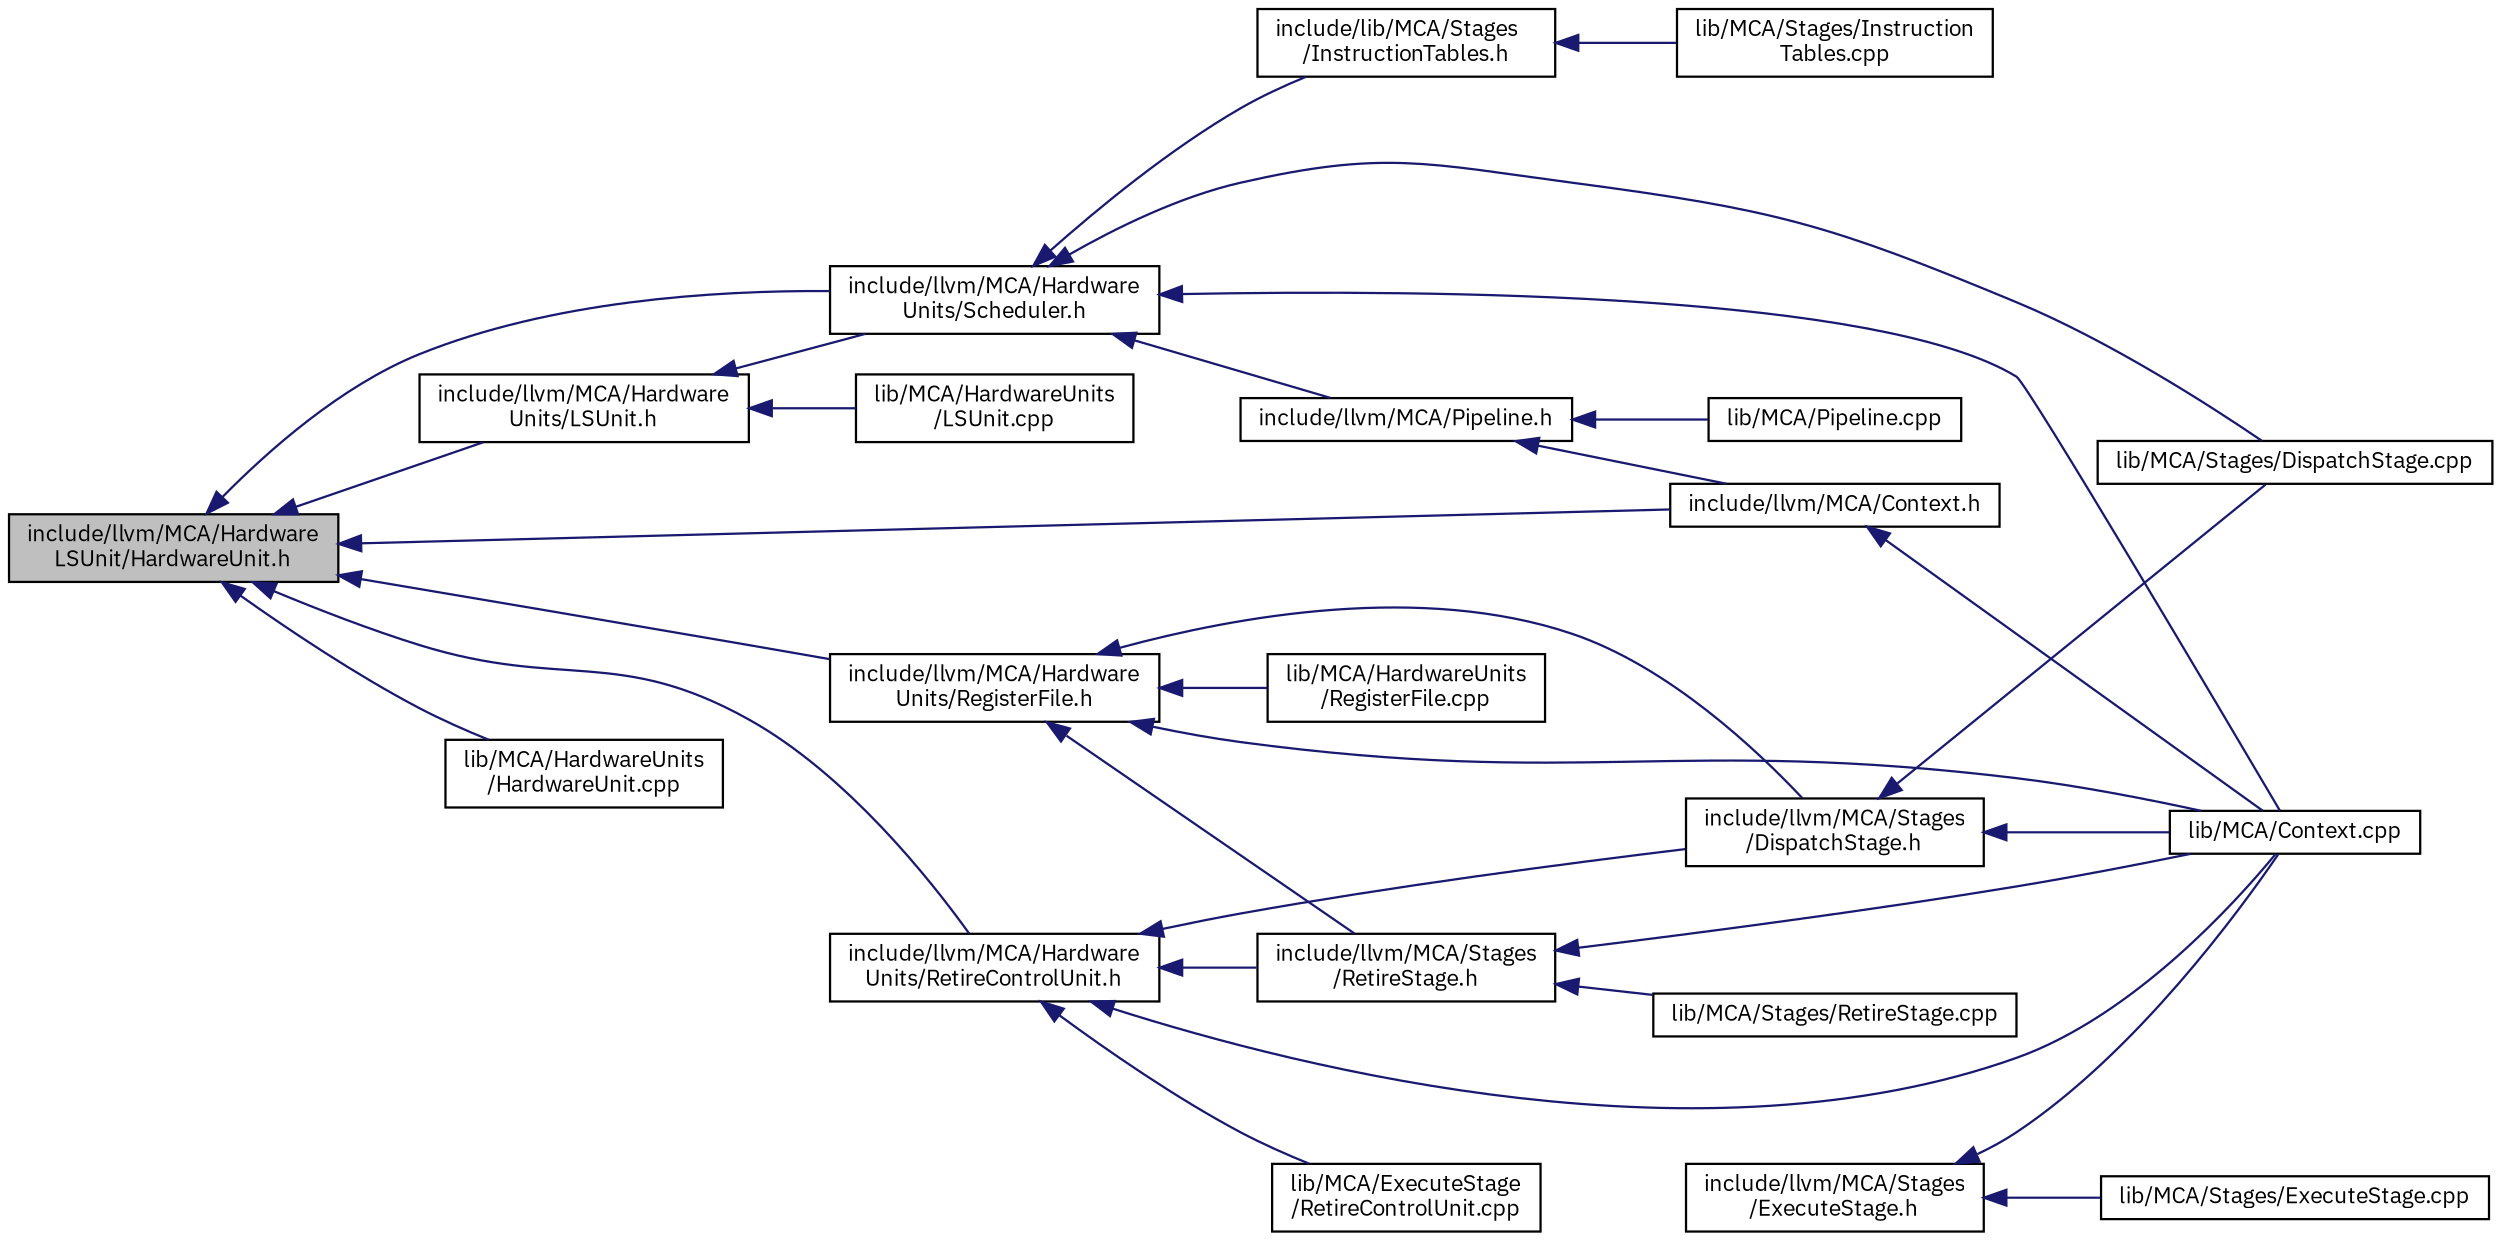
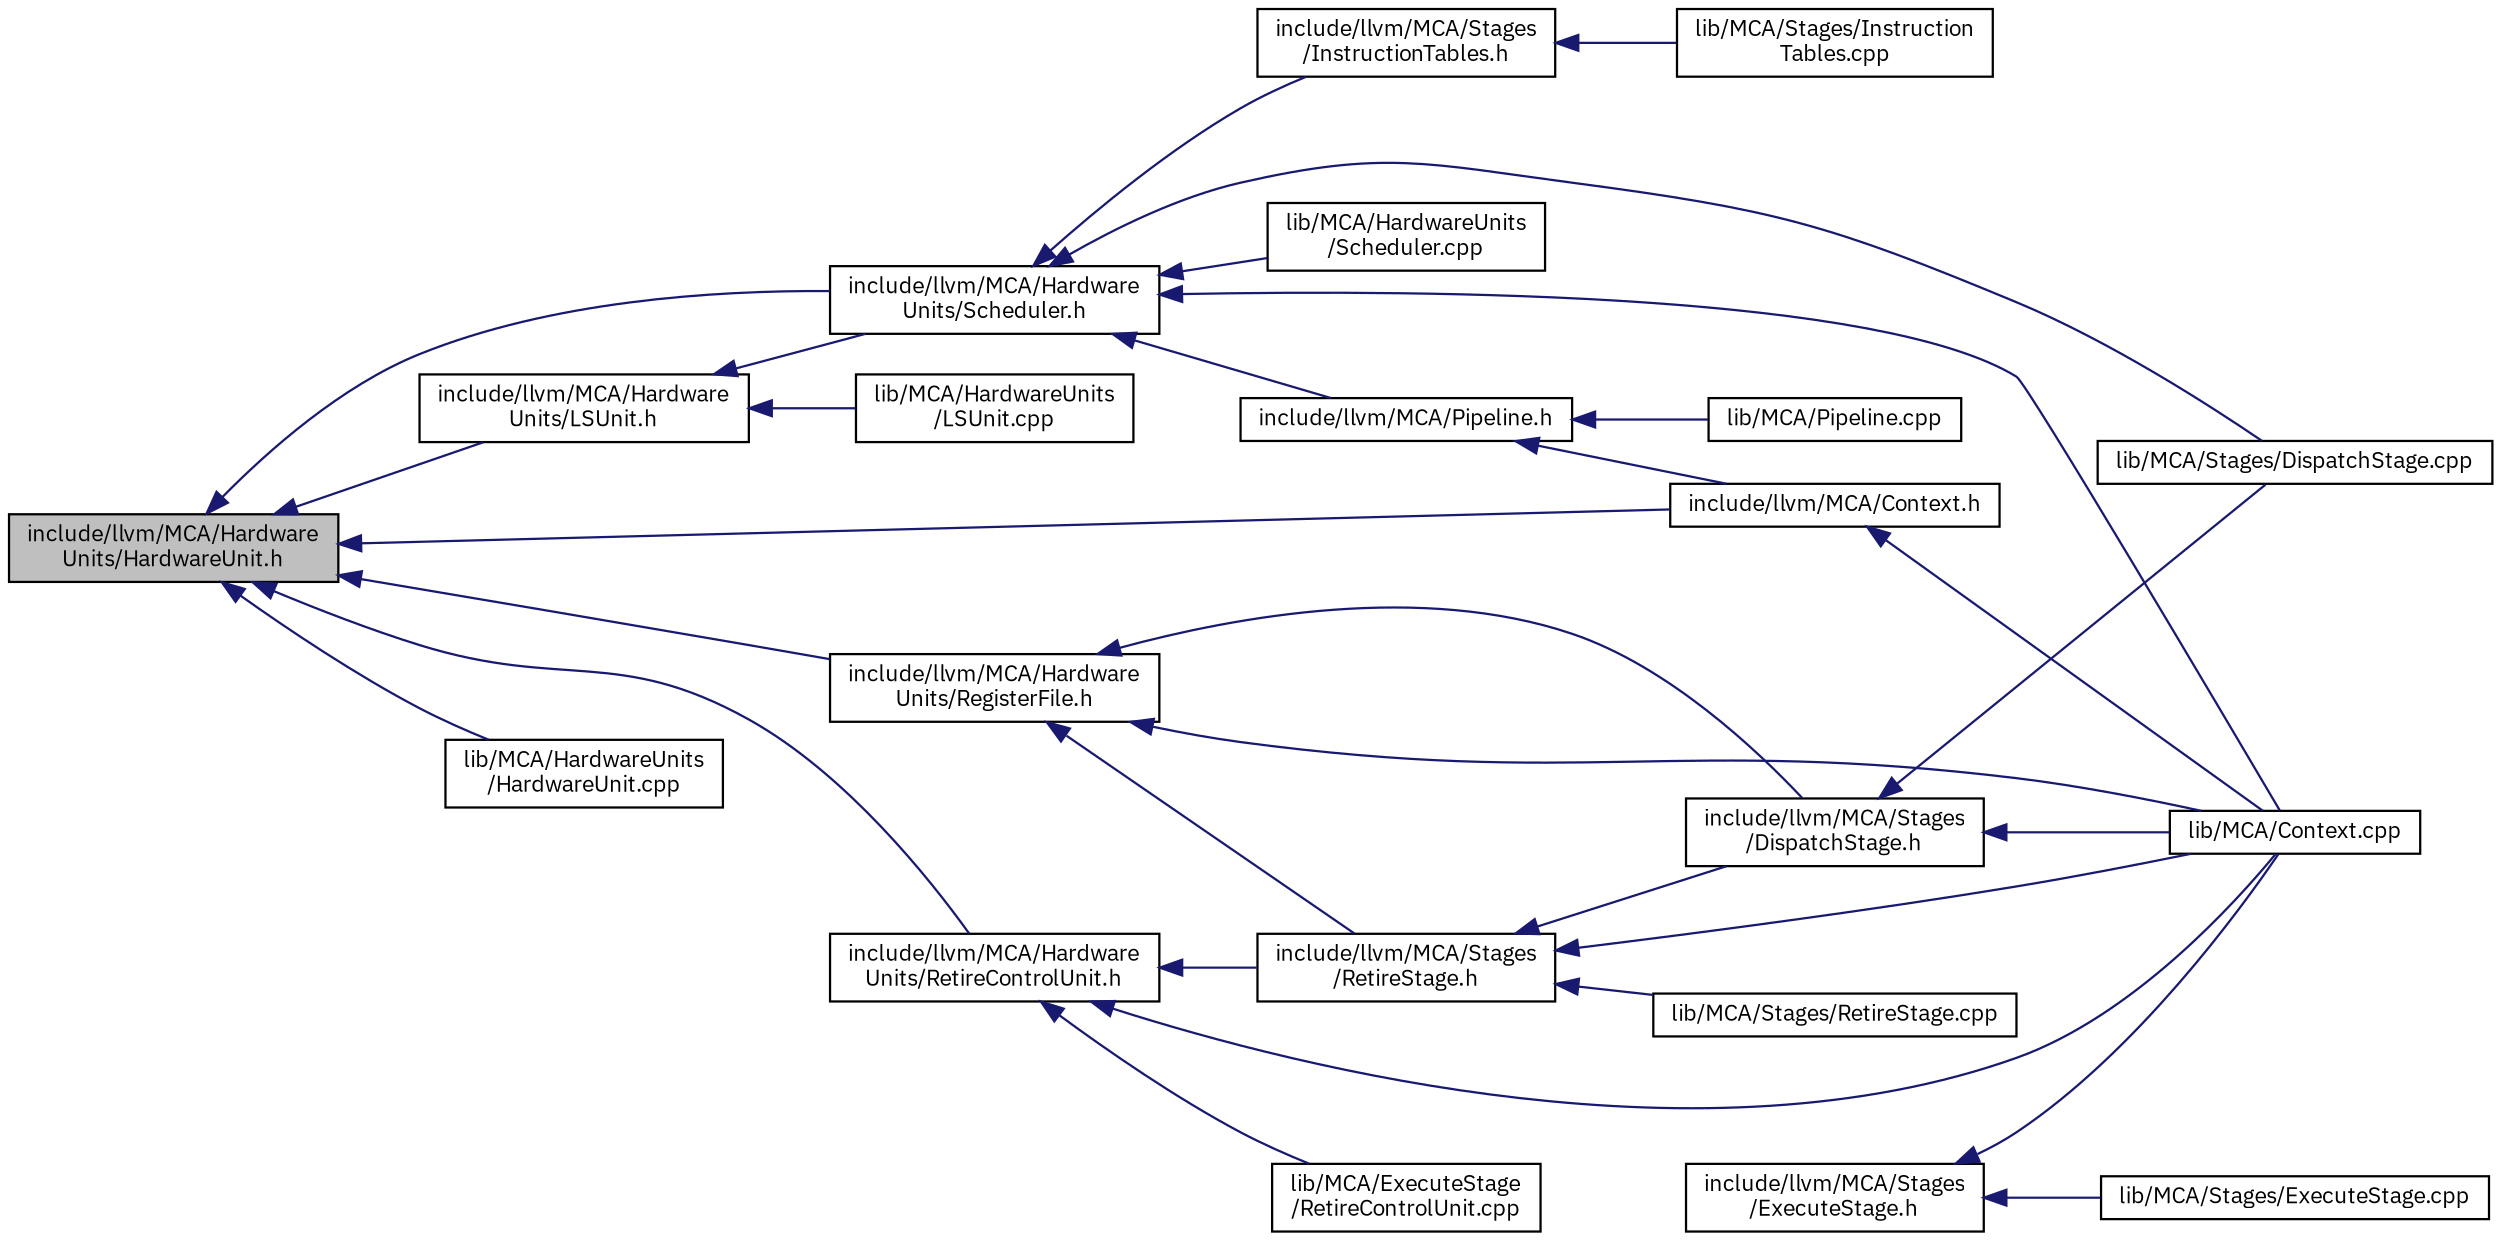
(1406, 43) -> (1406, 43)
none -> (1406, 237)
(174, 548) -> (174, 548)
(1406, 688) -> none
(1423, 884) -> (1632, 896)
